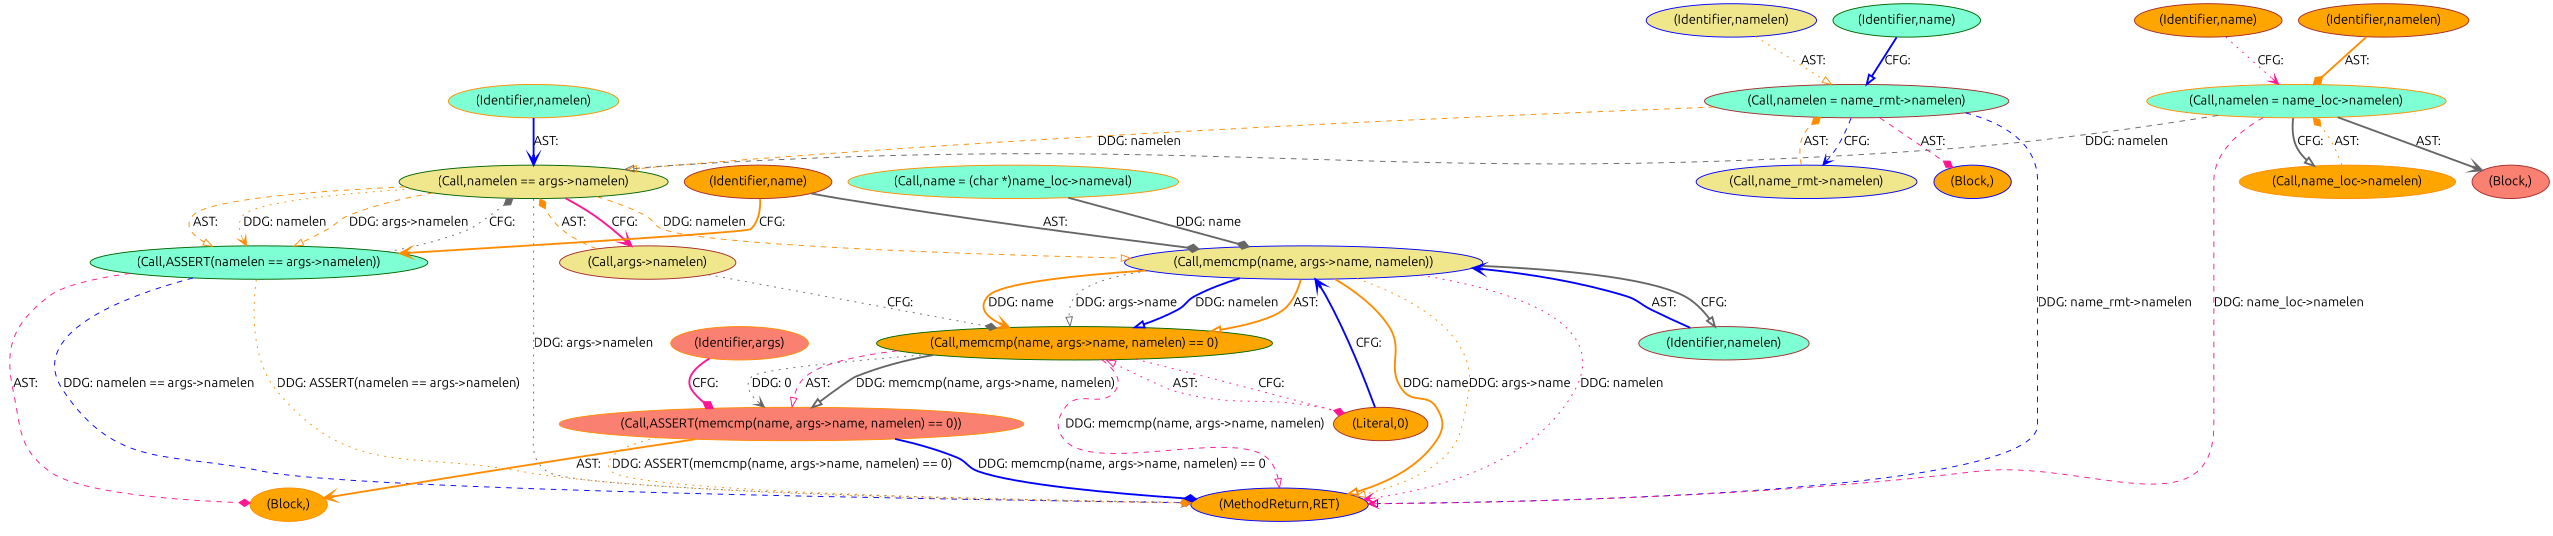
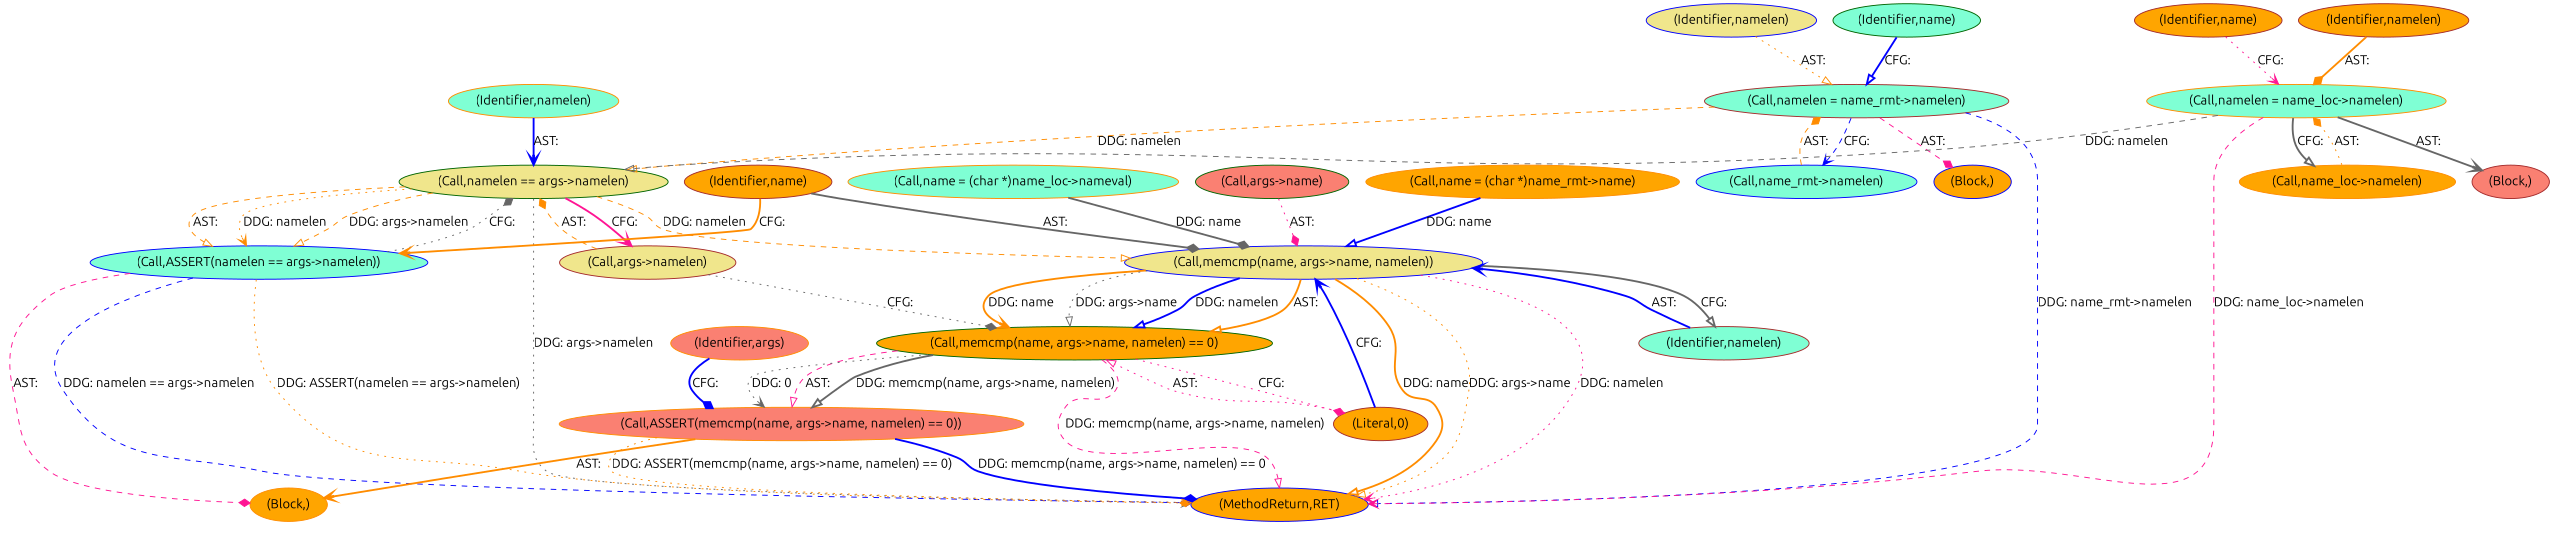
none -> (1272, 182)
none -> (1523, 182)
(1807, 182) -> (1807, 182)
(259, 263) -> (259, 263)
(690, 378) -> (690, 378)
